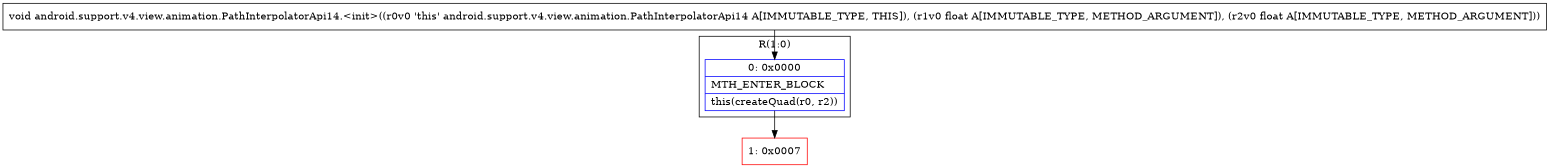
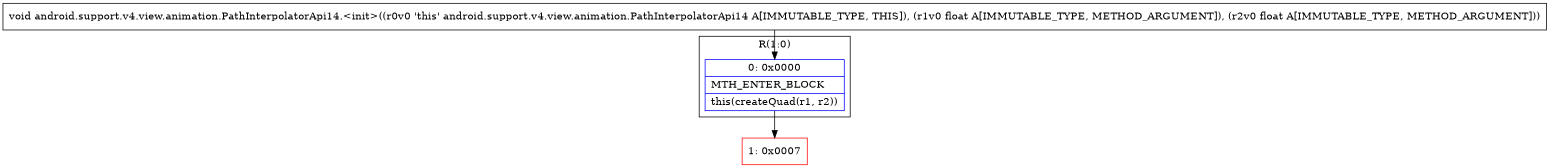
(775, 102) -> (775, 102)
